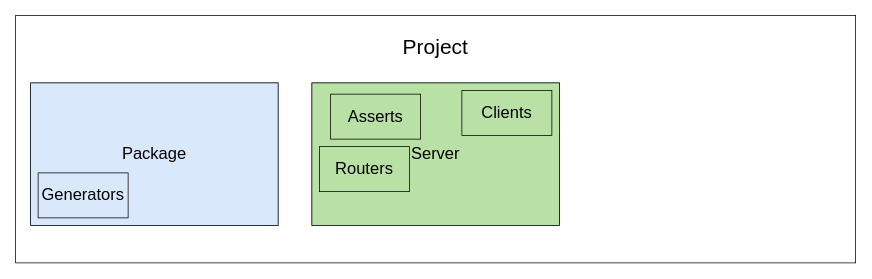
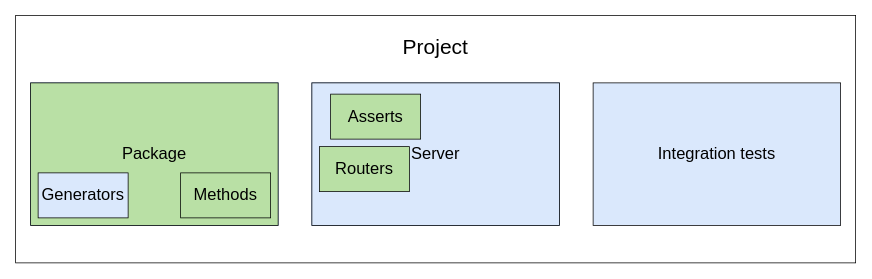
(507, 113) -> none
(154, 154) -> (154, 154)
(435, 154) -> (435, 154)
none -> (717, 154)
none -> (225, 195)
